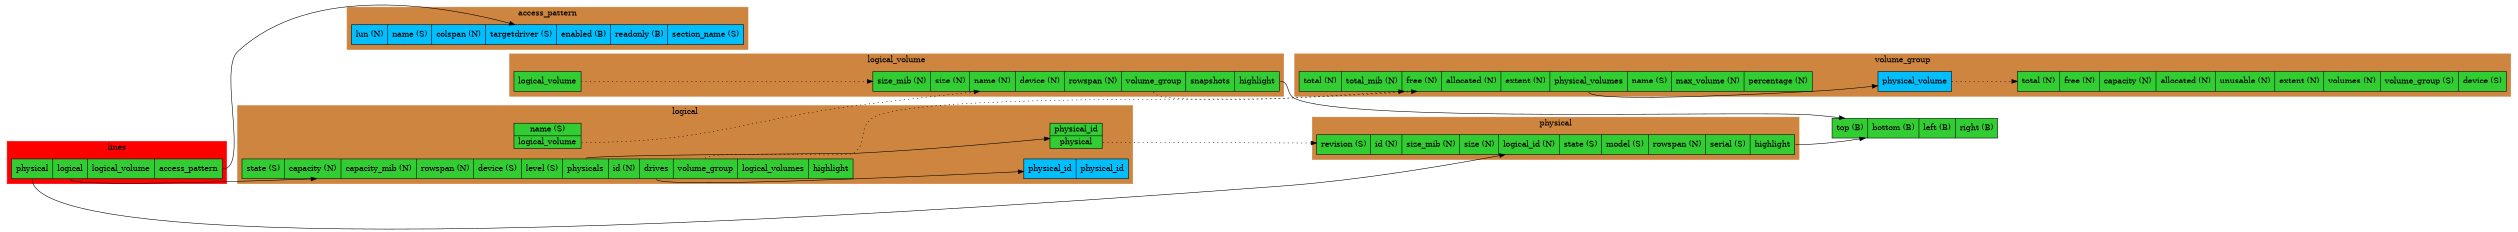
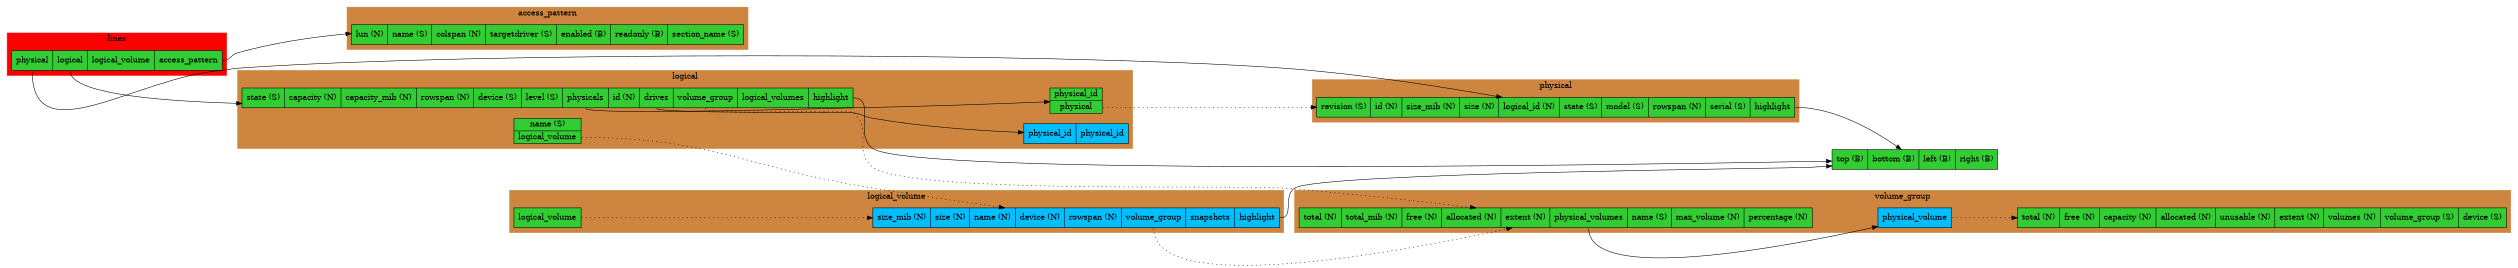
(548, 35) -> (548, 35)
(1076, 81) -> (1076, 218)
none -> (1319, 166)
